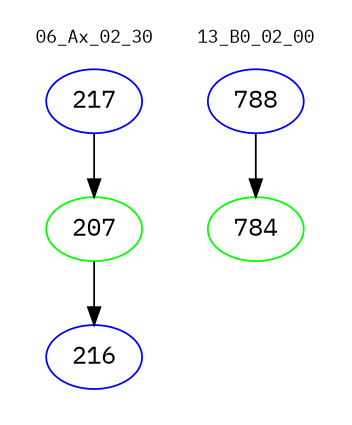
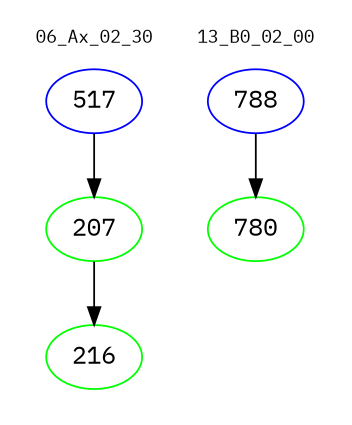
(94, 101) -> (94, 101)
(256, 229) -> (256, 229)
(94, 357) -> (94, 357)
